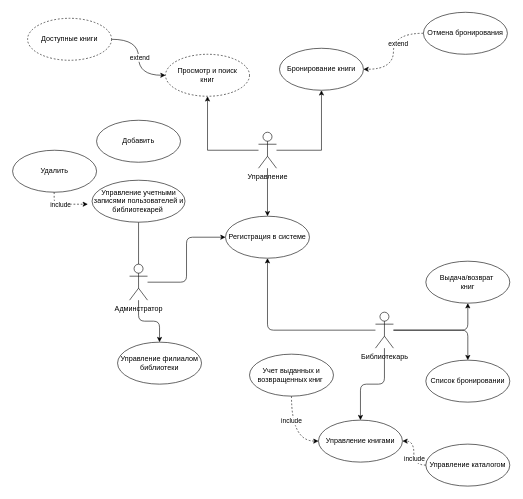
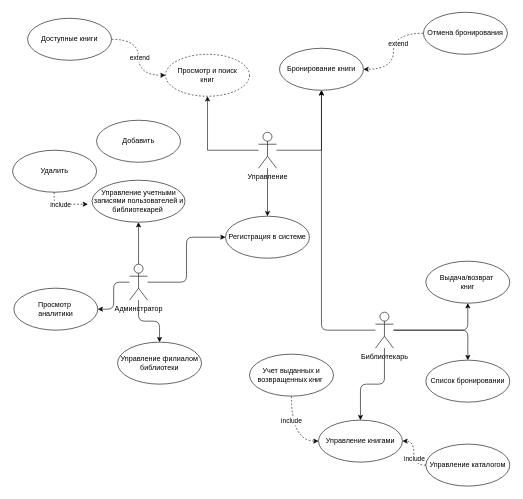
(69, 39) -> (69, 39)
(138, 54) -> (138, 54)
(138, 225) -> (138, 227)
none -> (113, 291)
(267, 298) -> (321, 243)
none -> (56, 309)
